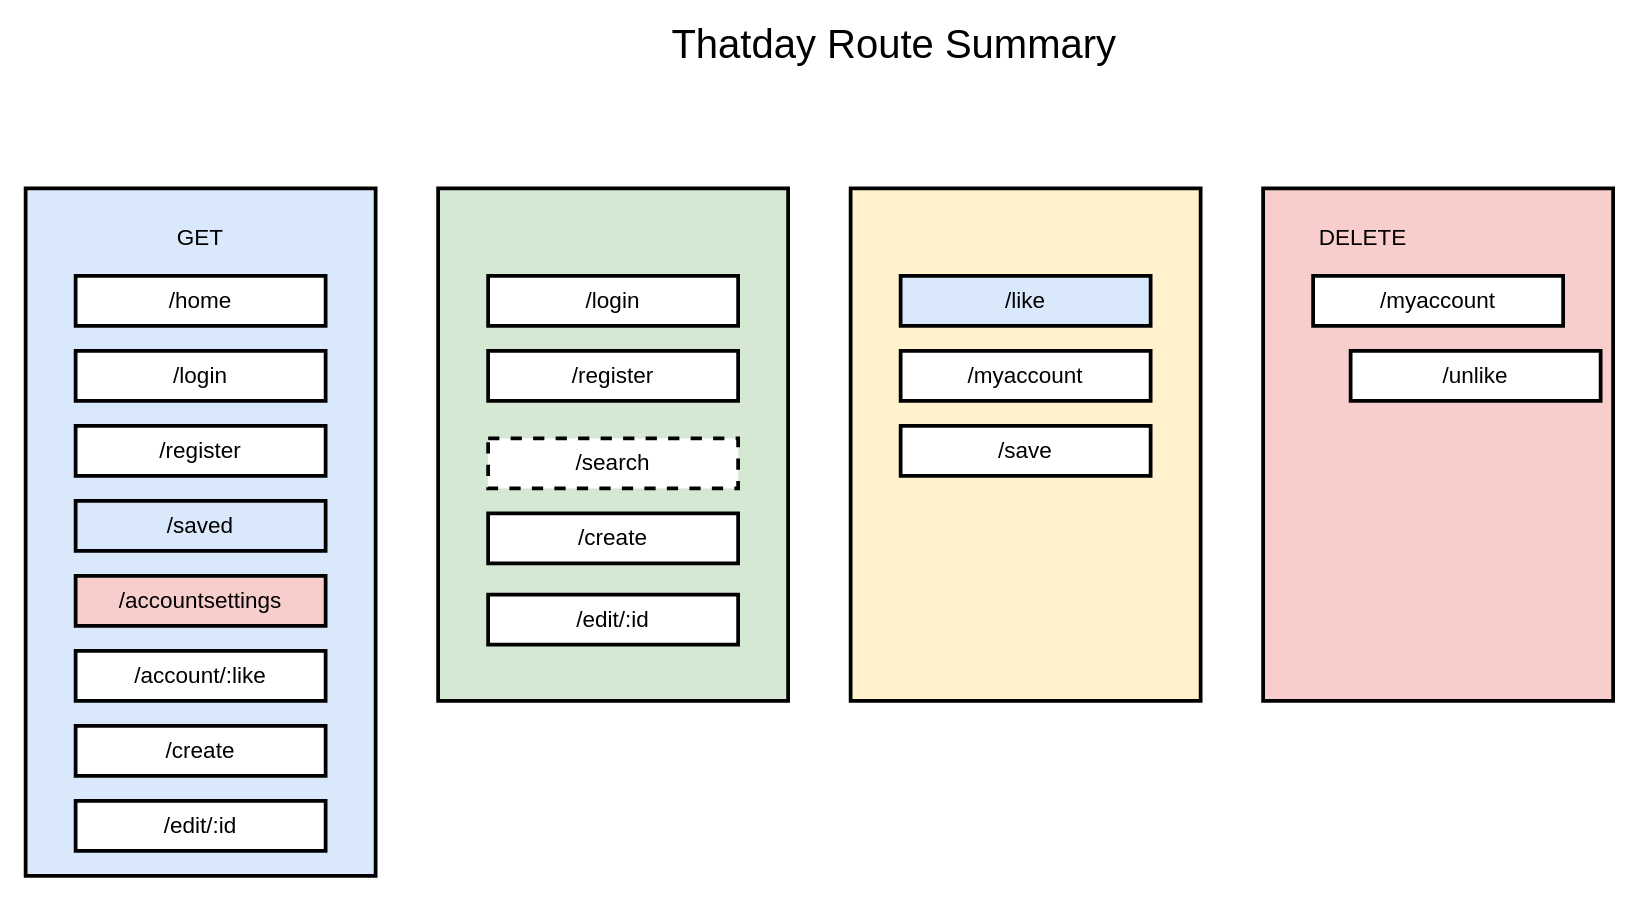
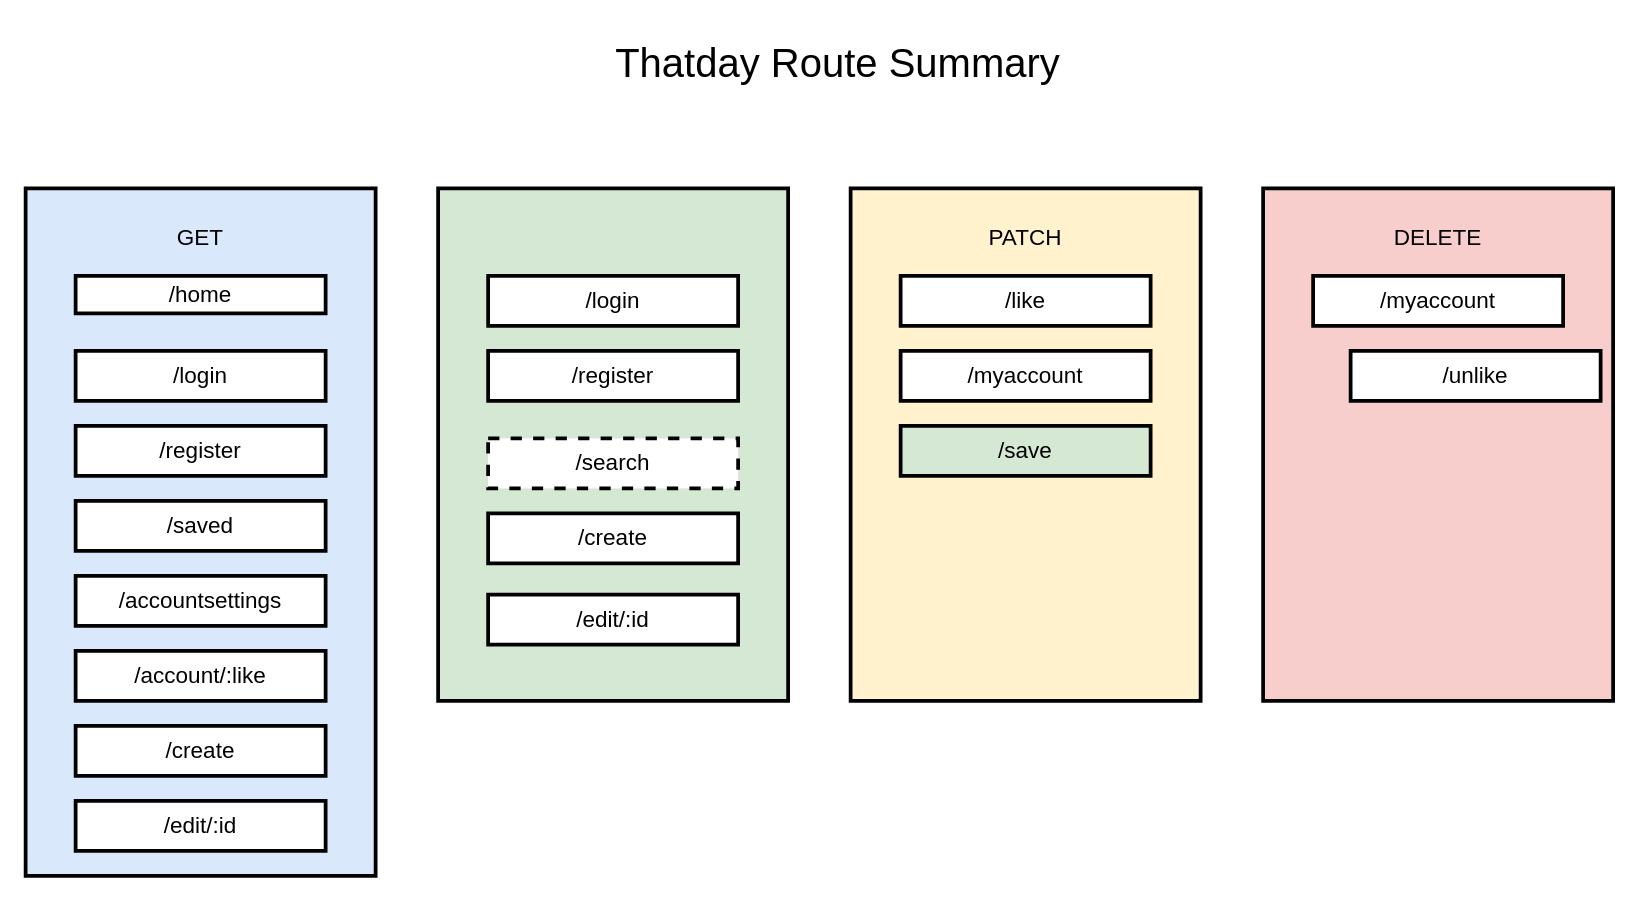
(894, 44) -> (838, 63)
none -> (1026, 238)
(1363, 238) -> (1438, 238)
(201, 301) -> (201, 294)
(1026, 301) -> (1026, 301)
(1026, 451) -> (1026, 451)
(201, 526) -> (201, 526)
(201, 601) -> (201, 601)
